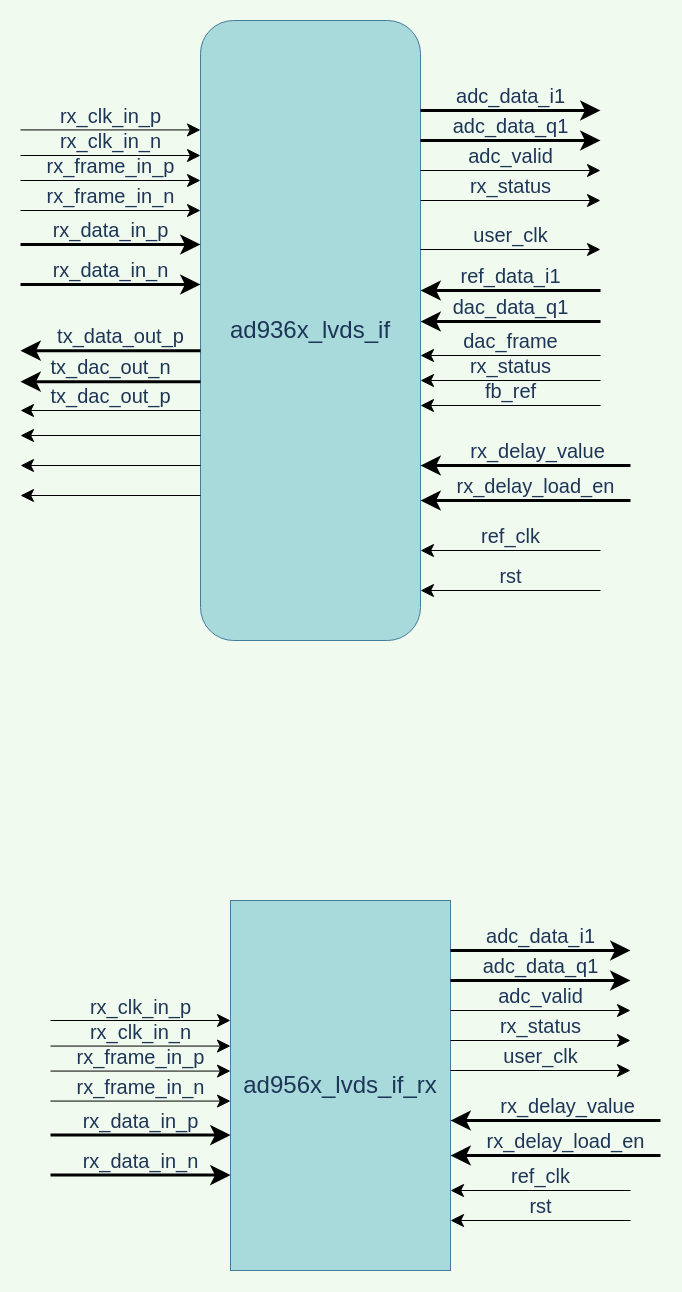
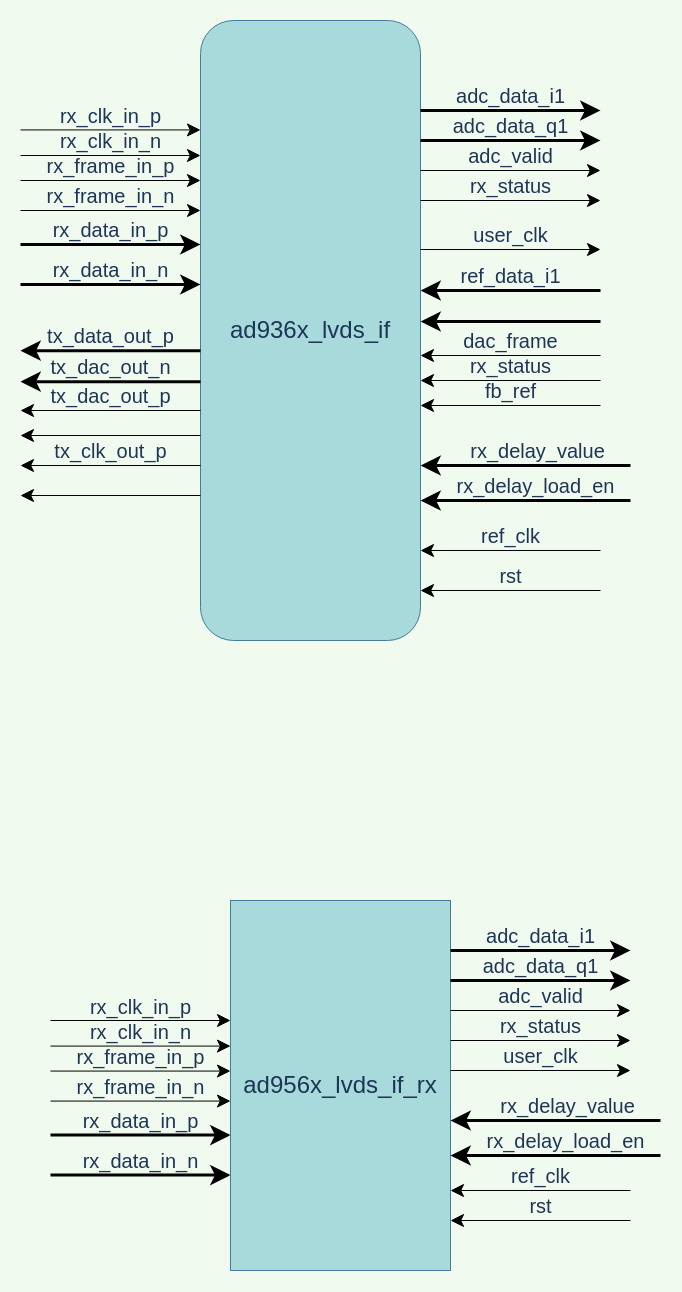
(511, 307) -> none
(121, 336) -> (111, 336)
none -> (111, 451)
